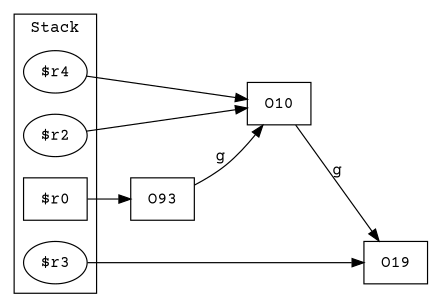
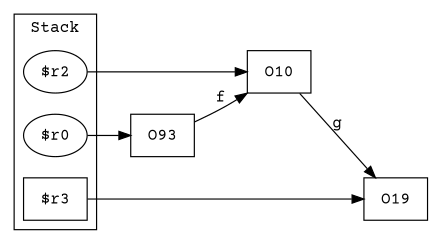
(55, 72) -> none
(221, 156) -> (221, 97)
(55, 199) -> (55, 135)
(55, 263) -> (55, 199)
